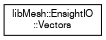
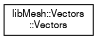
(53, 20) -> (49, 20)
